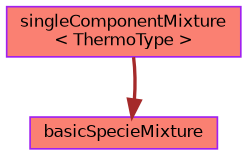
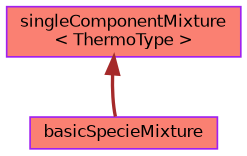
(135, 78) -> (113, 95)
